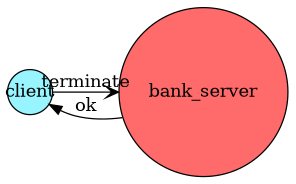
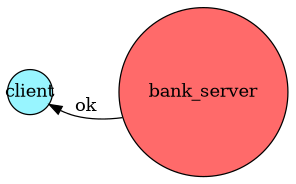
(79, 92) -> none
